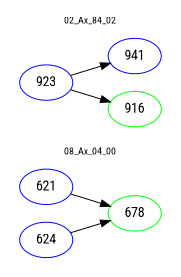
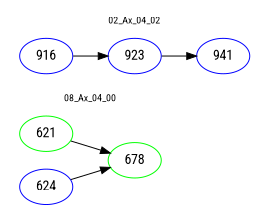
(90, 21) -> (135, 21)
(86, 94) -> (86, 56)
(135, 109) -> (46, 56)
(46, 187) -> (46, 134)
